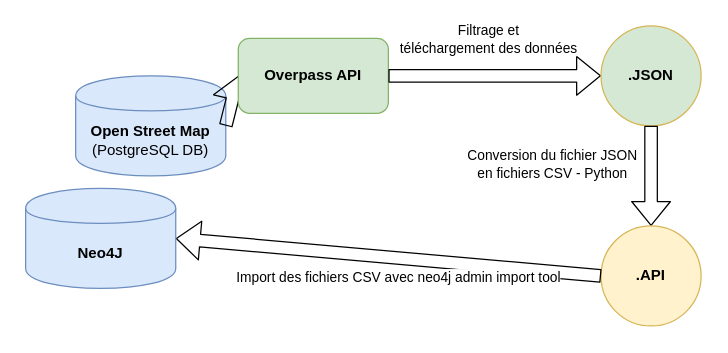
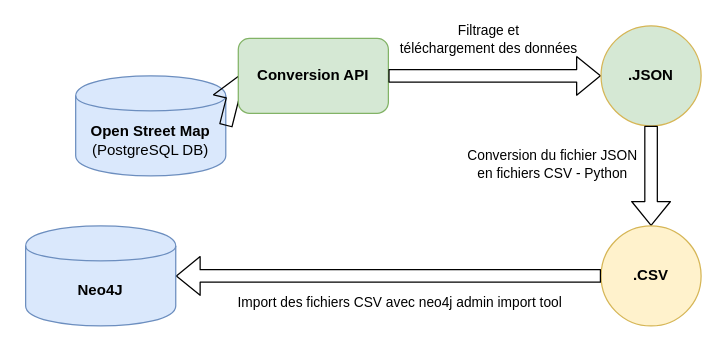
(313, 76) -> (313, 76)
(101, 238) -> (101, 276)
(651, 276) -> (651, 276)
